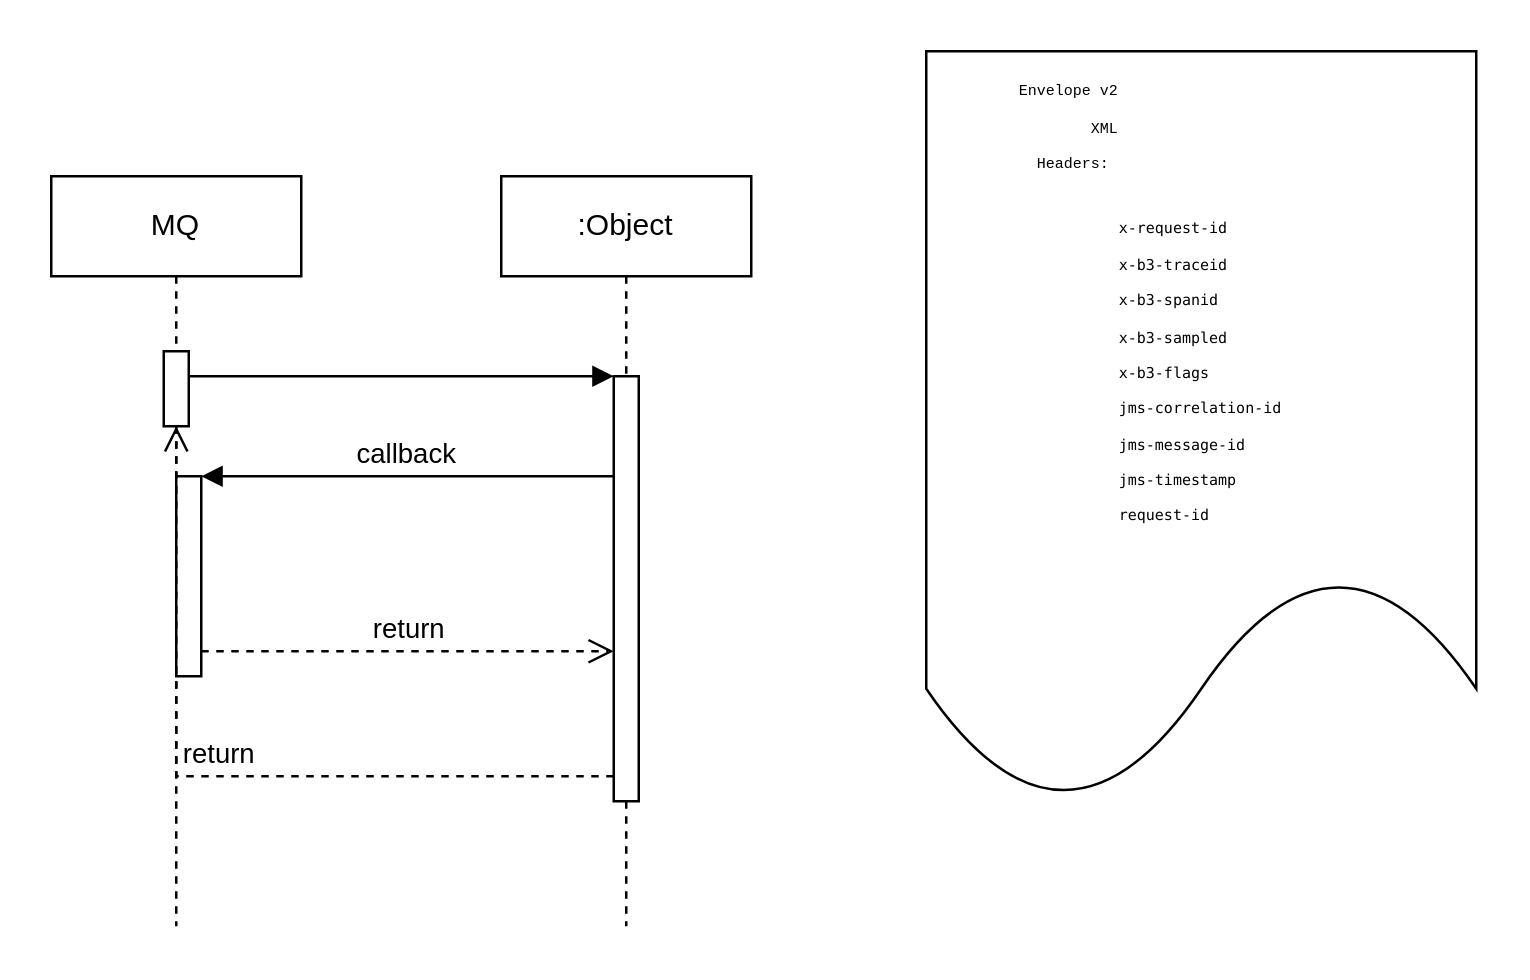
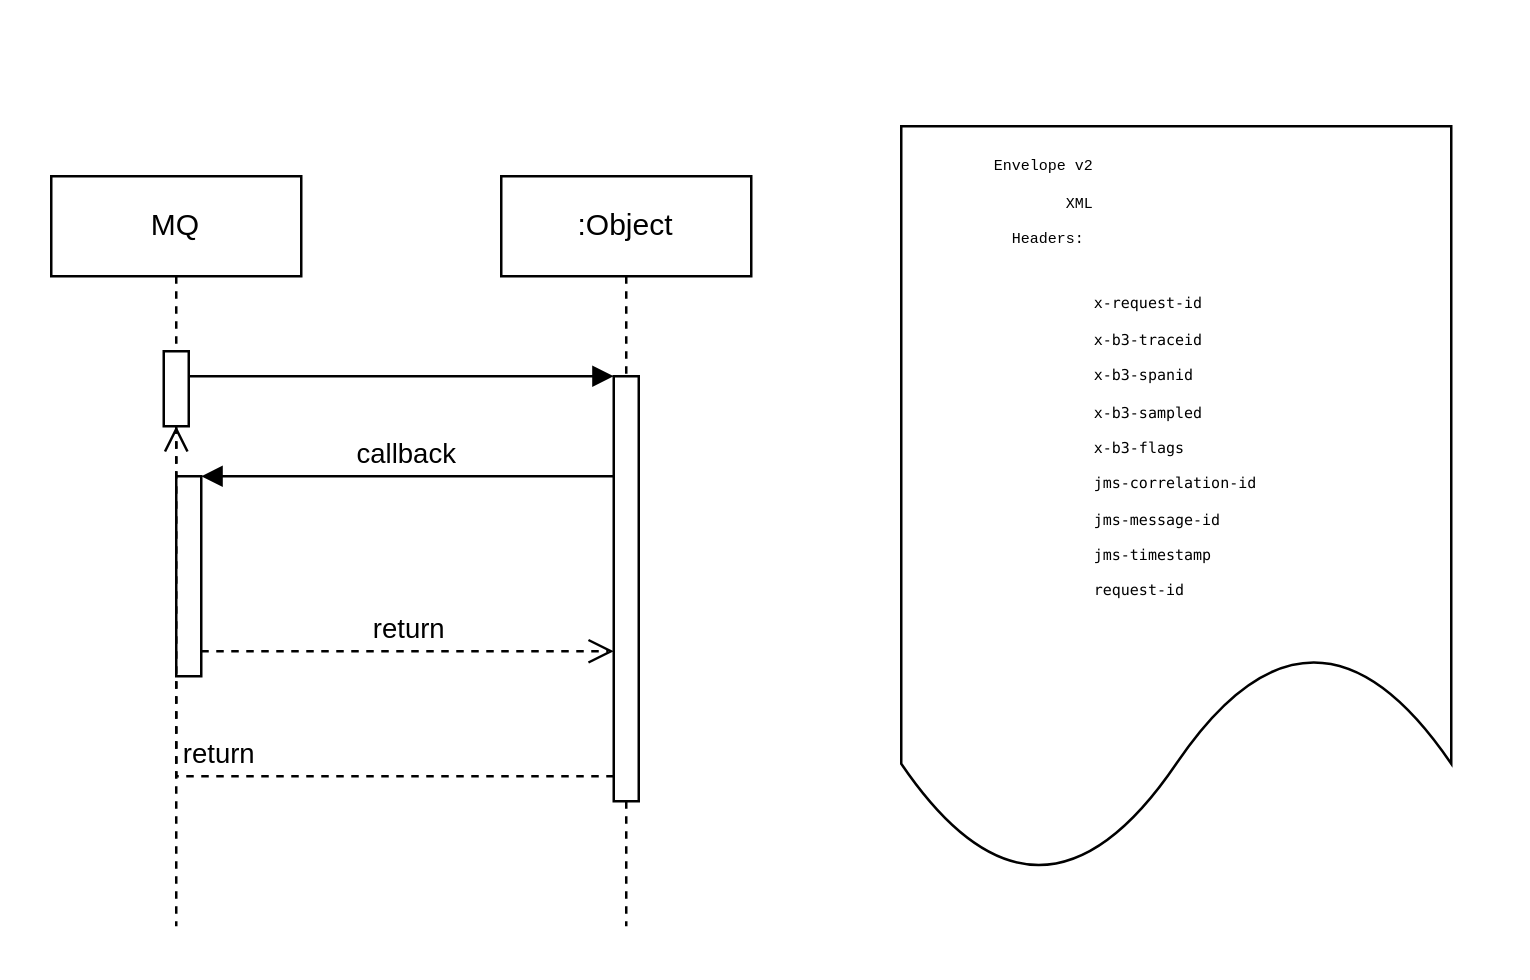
(1201, 426) -> (1176, 501)
